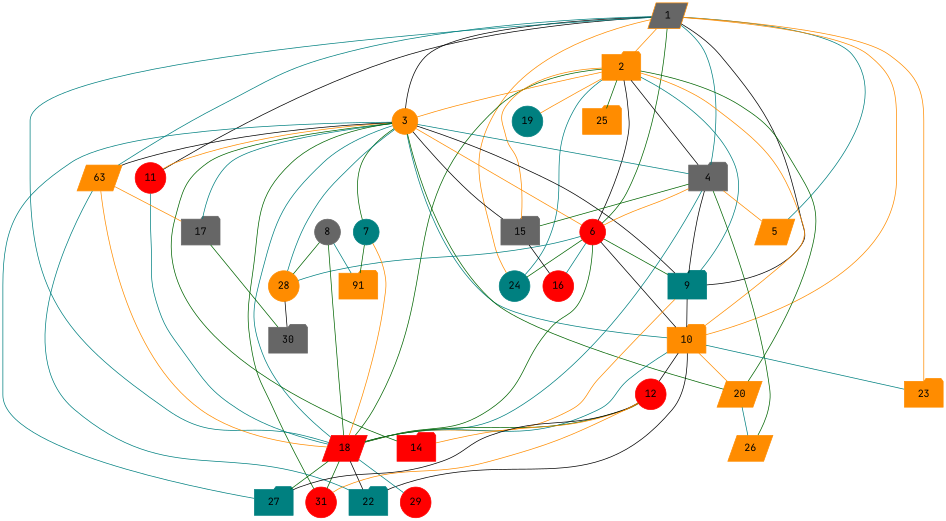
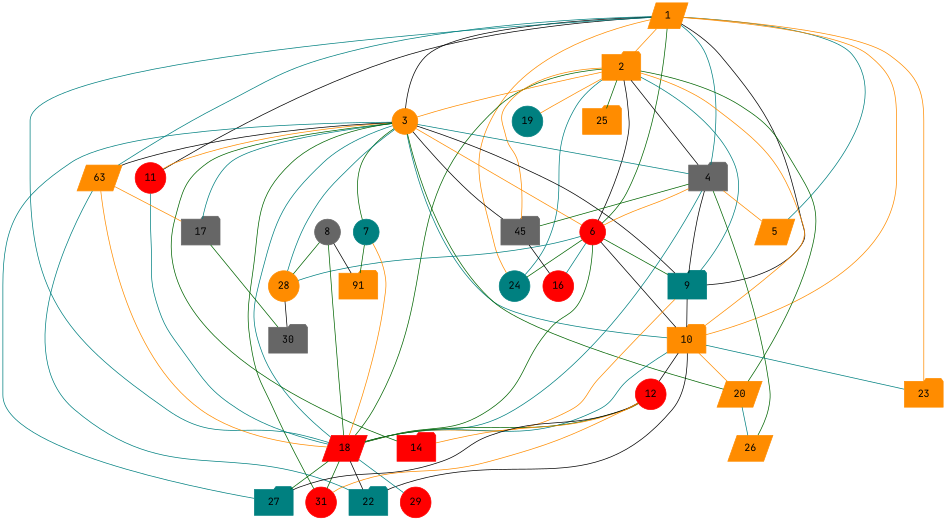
(668, 16) -> (668, 16)
(520, 232) -> (520, 232)
(342, 258) -> (342, 258)
